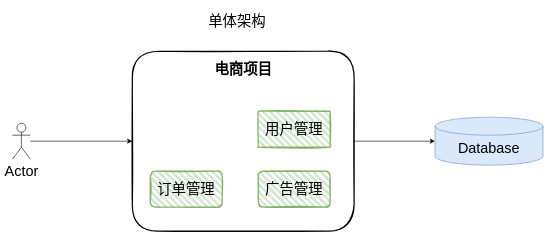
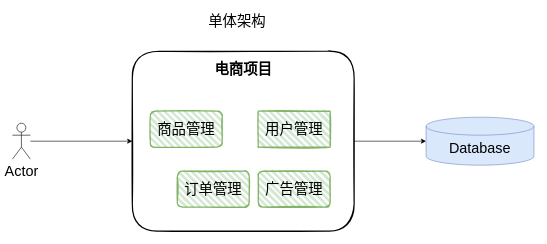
none -> (186, 129)
(489, 141) -> (480, 141)
(186, 189) -> (213, 189)
